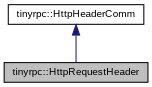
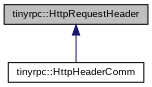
(76, 49) -> (76, 49)
